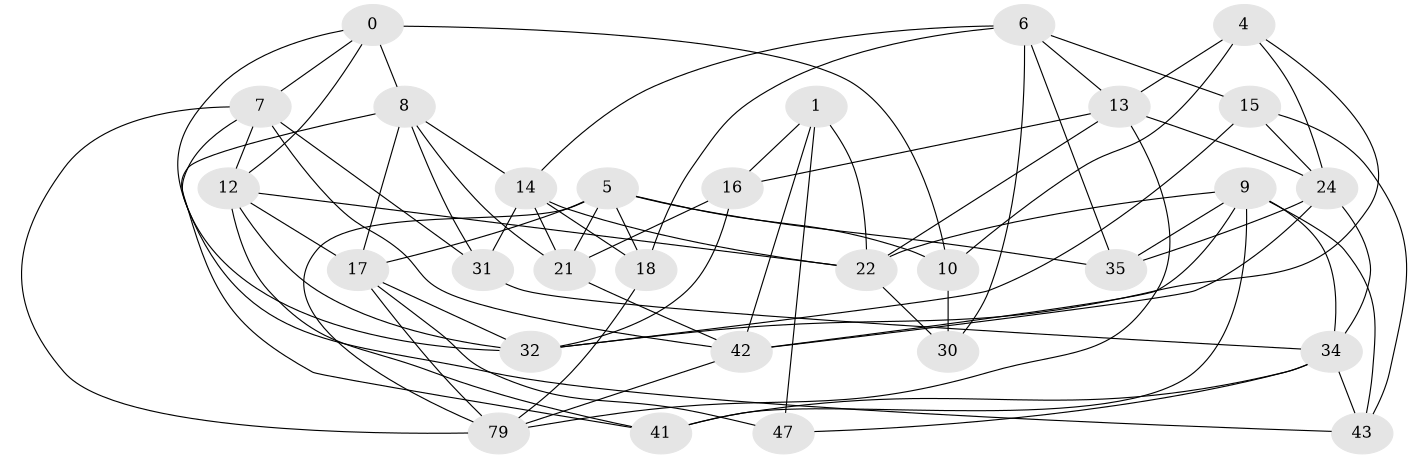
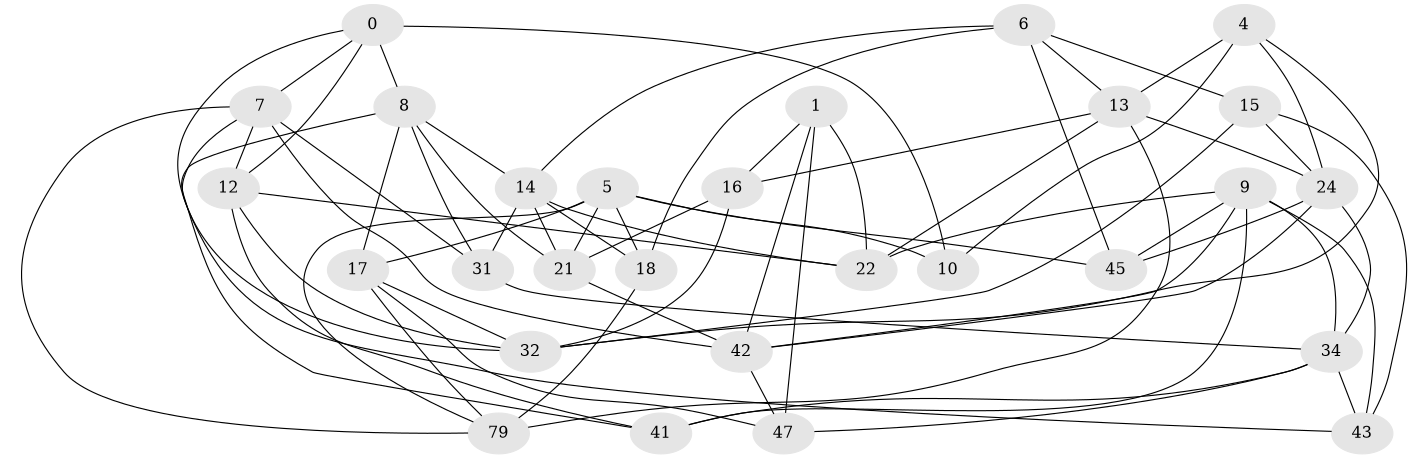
(293, 229) -> none
(1116, 270) -> (1116, 270)
(948, 352) -> none
(644, 385) -> (763, 393)
